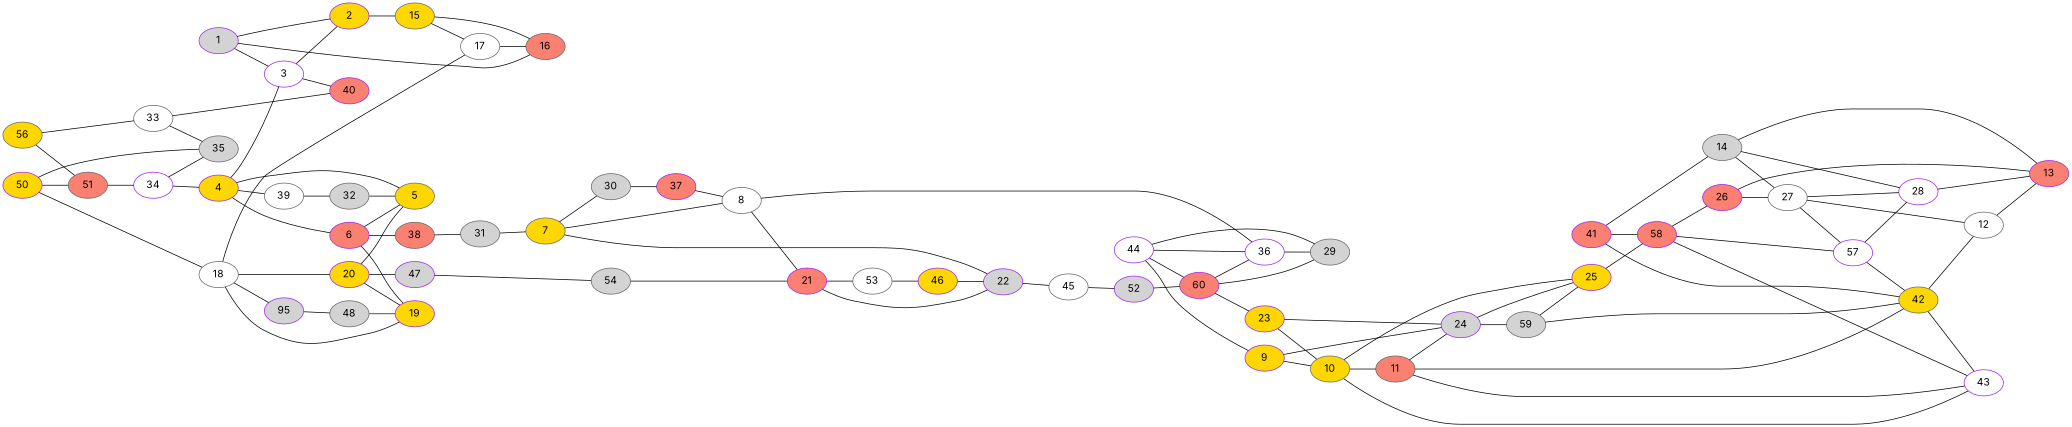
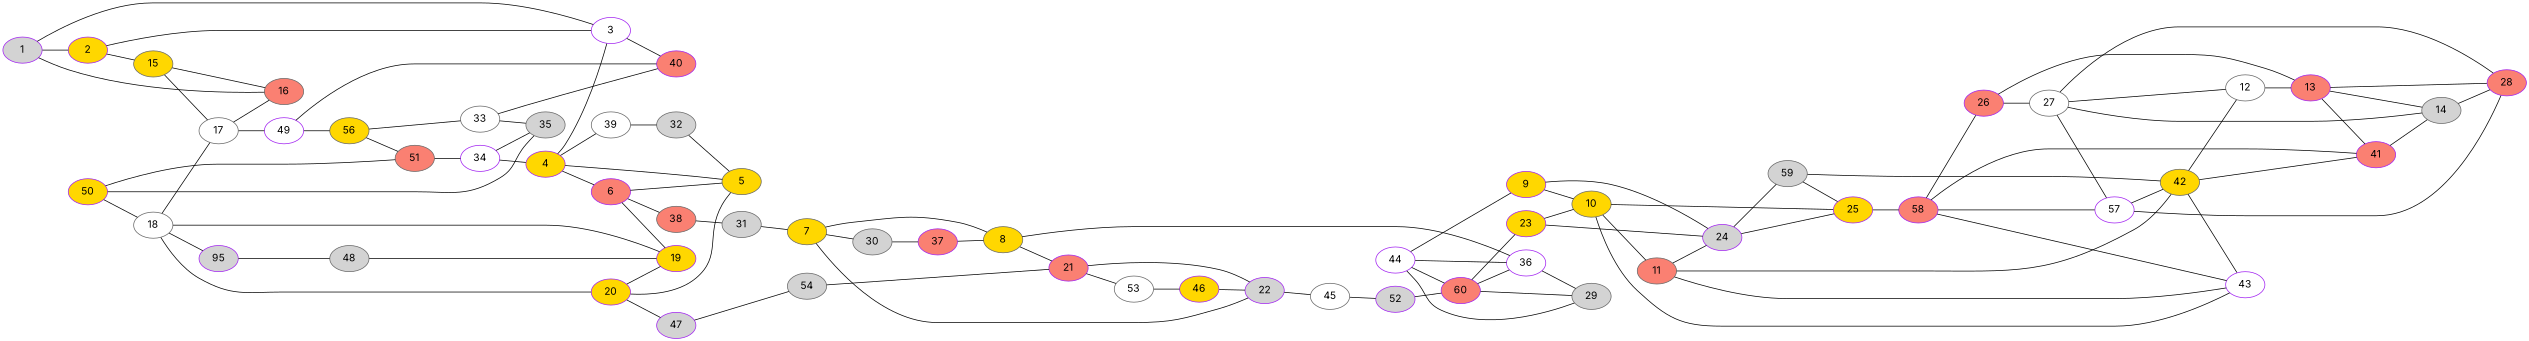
none -> (2347, 125)
none -> (284, 131)
(1918, 192) -> (2507, 83)
(742, 200) -> (1003, 240)
